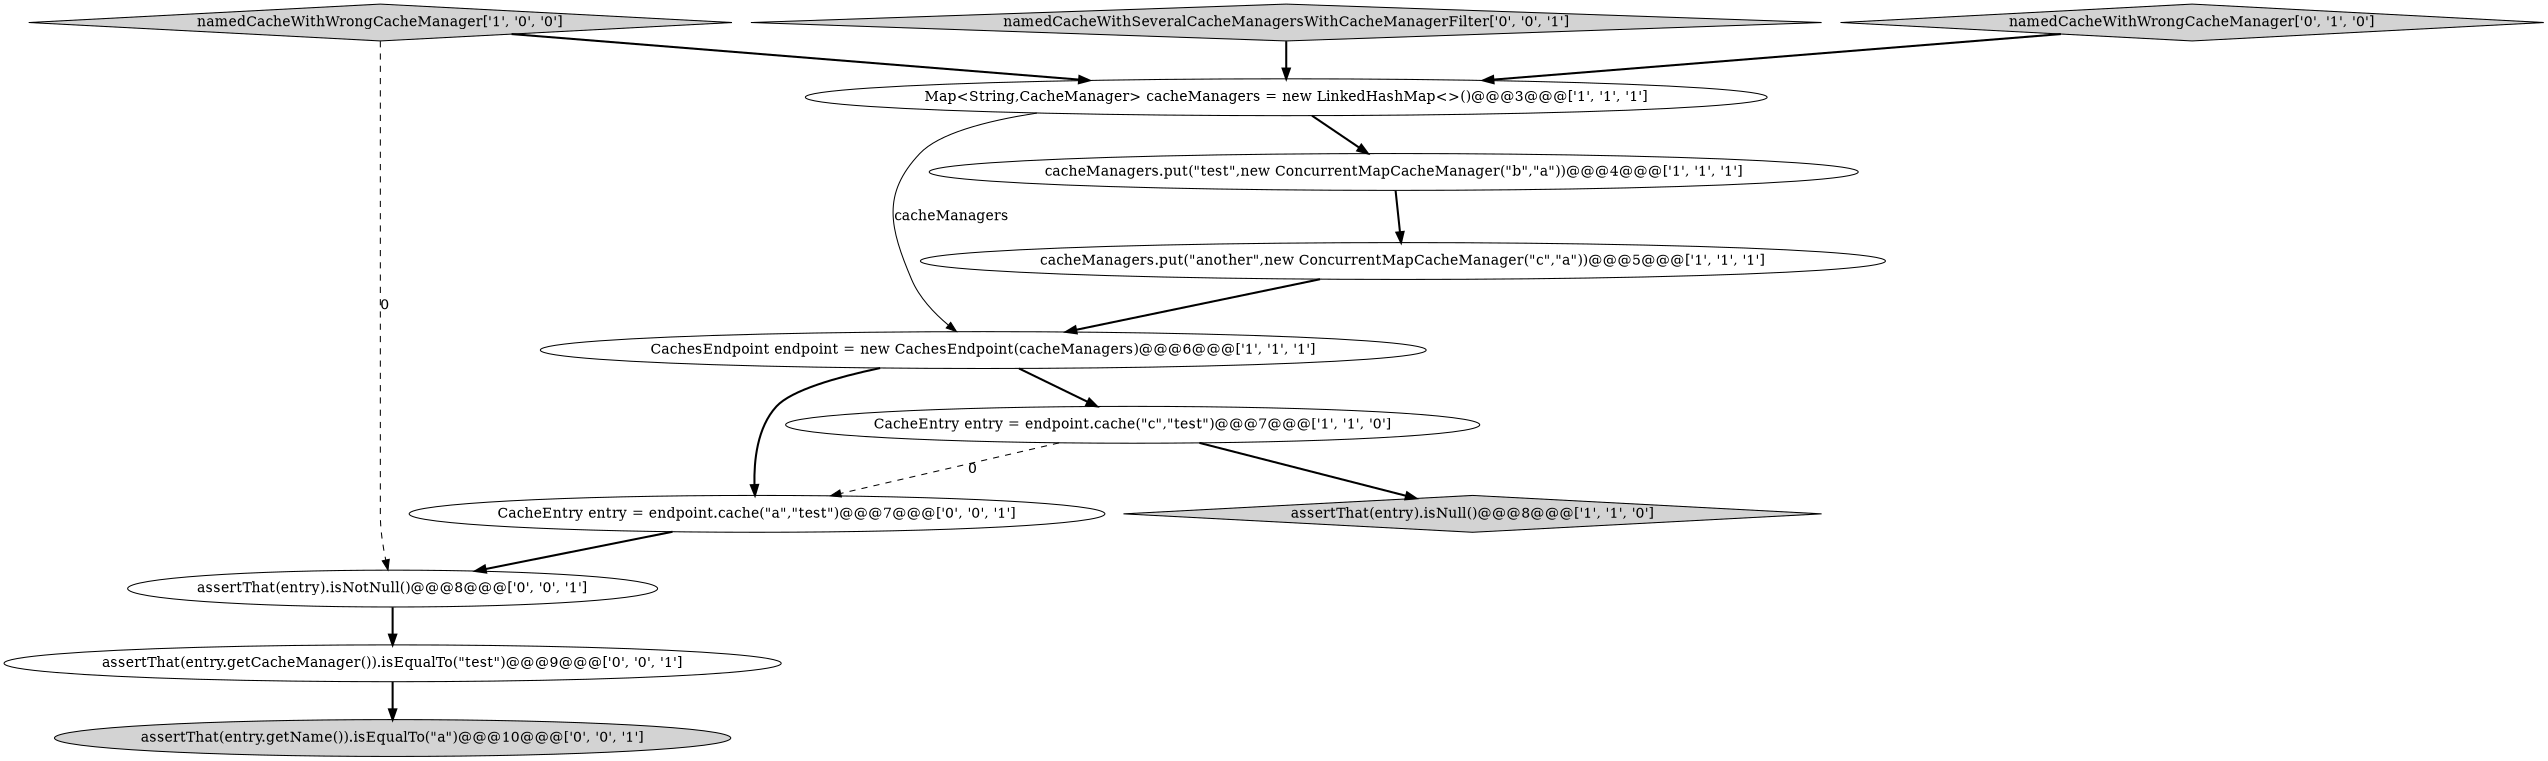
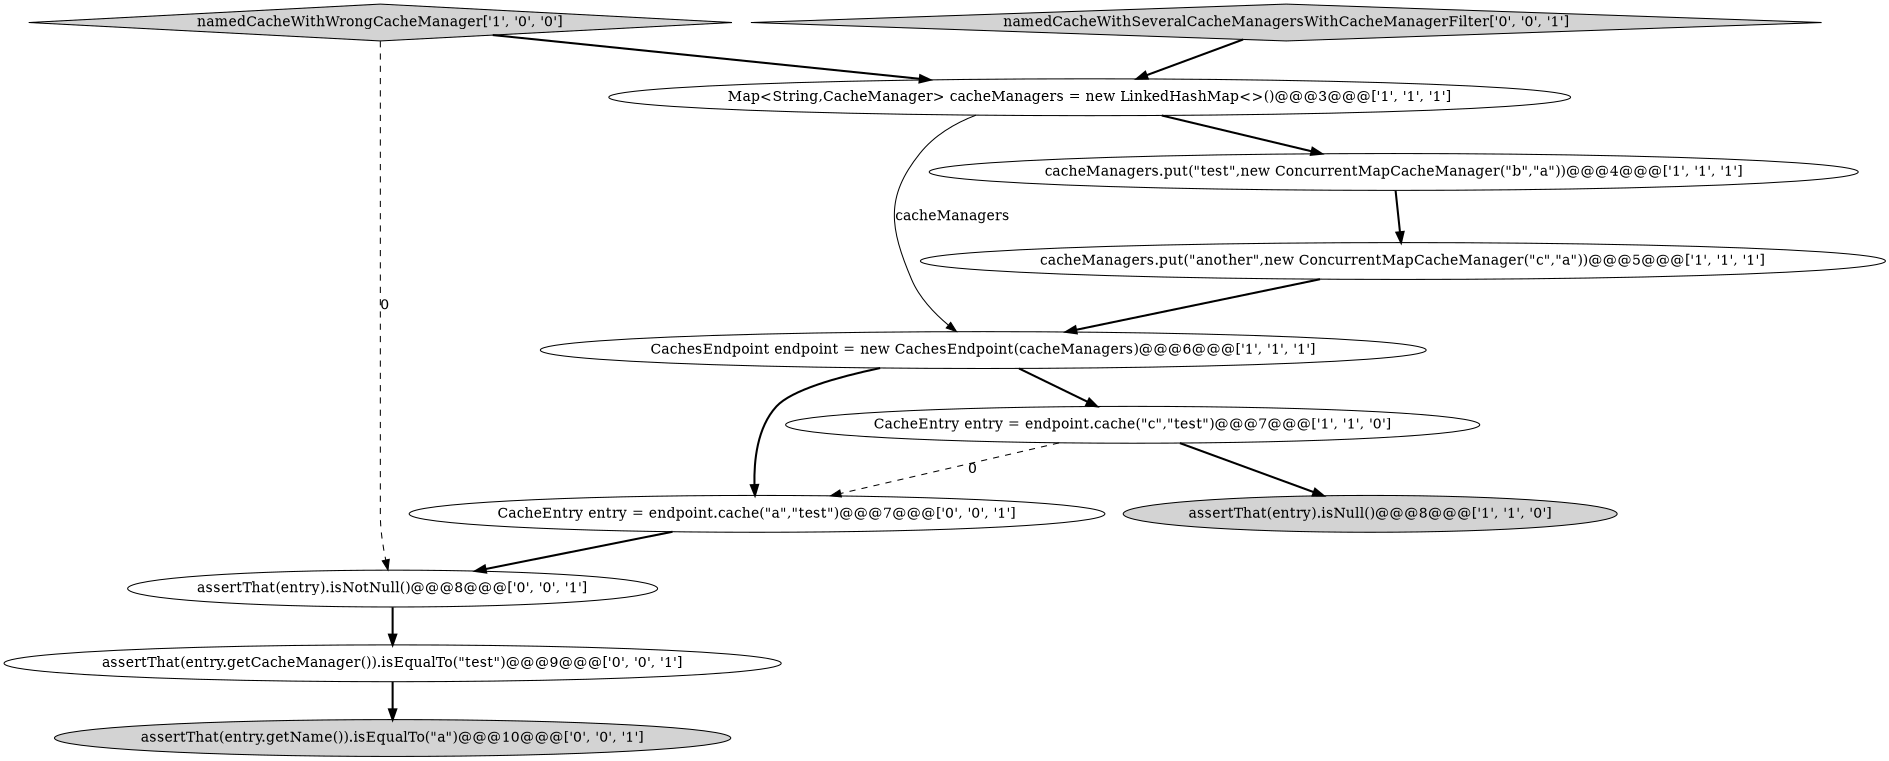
(2192, 23) -> none
(1473, 514) -> (1370, 514)
